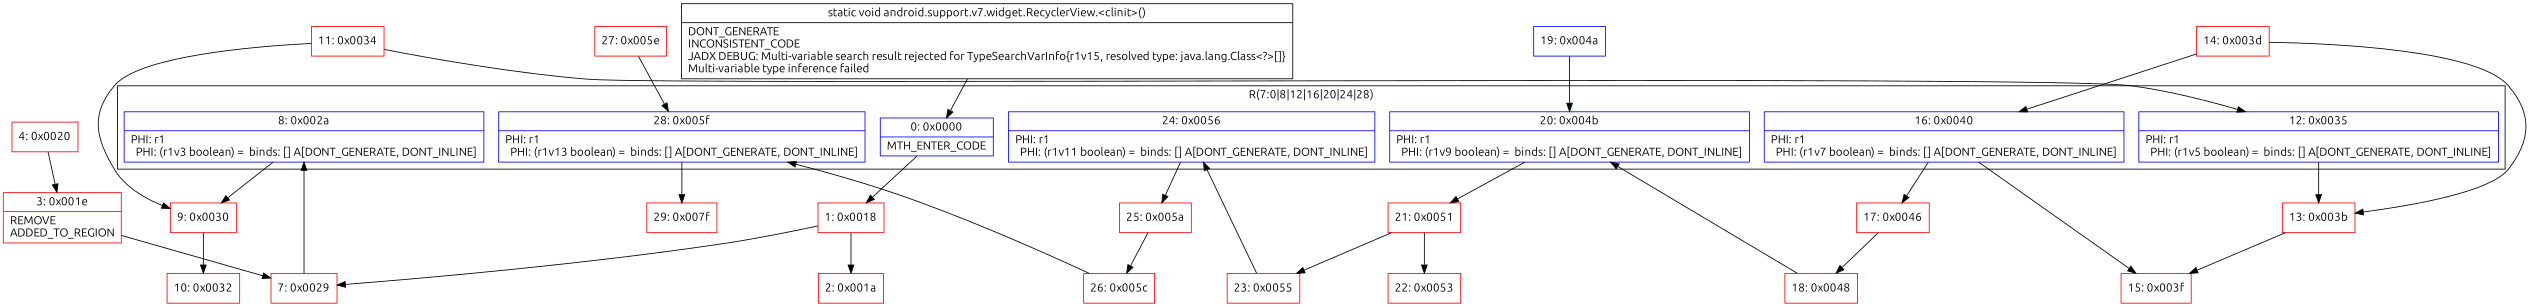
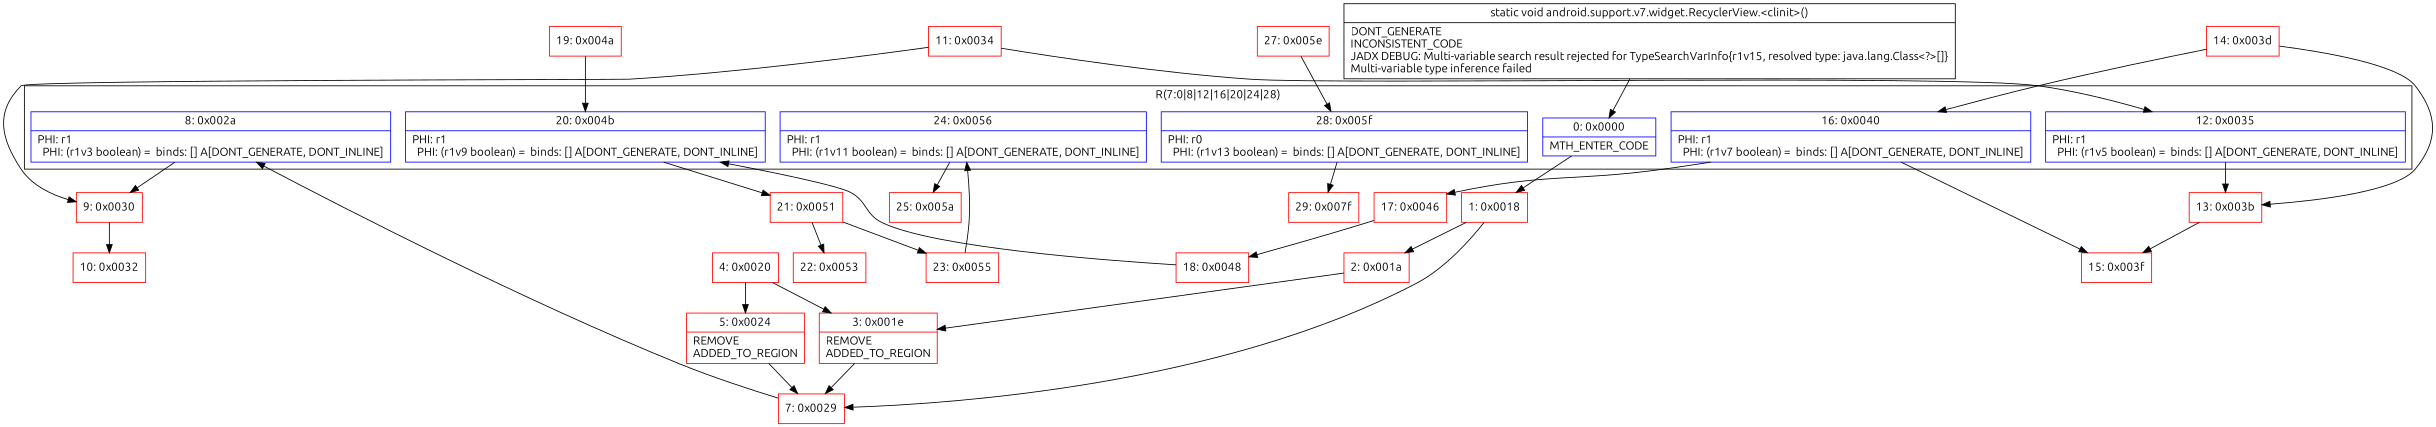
(1570, 41) -> (585, 41)
(524, 140) -> (1187, 140)
(1119, 288) -> none
none -> (1145, 301)
none -> (745, 338)
